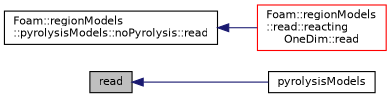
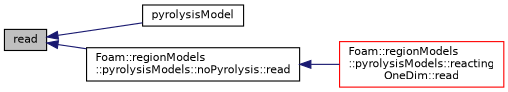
(322, 28) -> (422, 64)
none -> (72, 47)
(322, 82) -> (193, 16)
